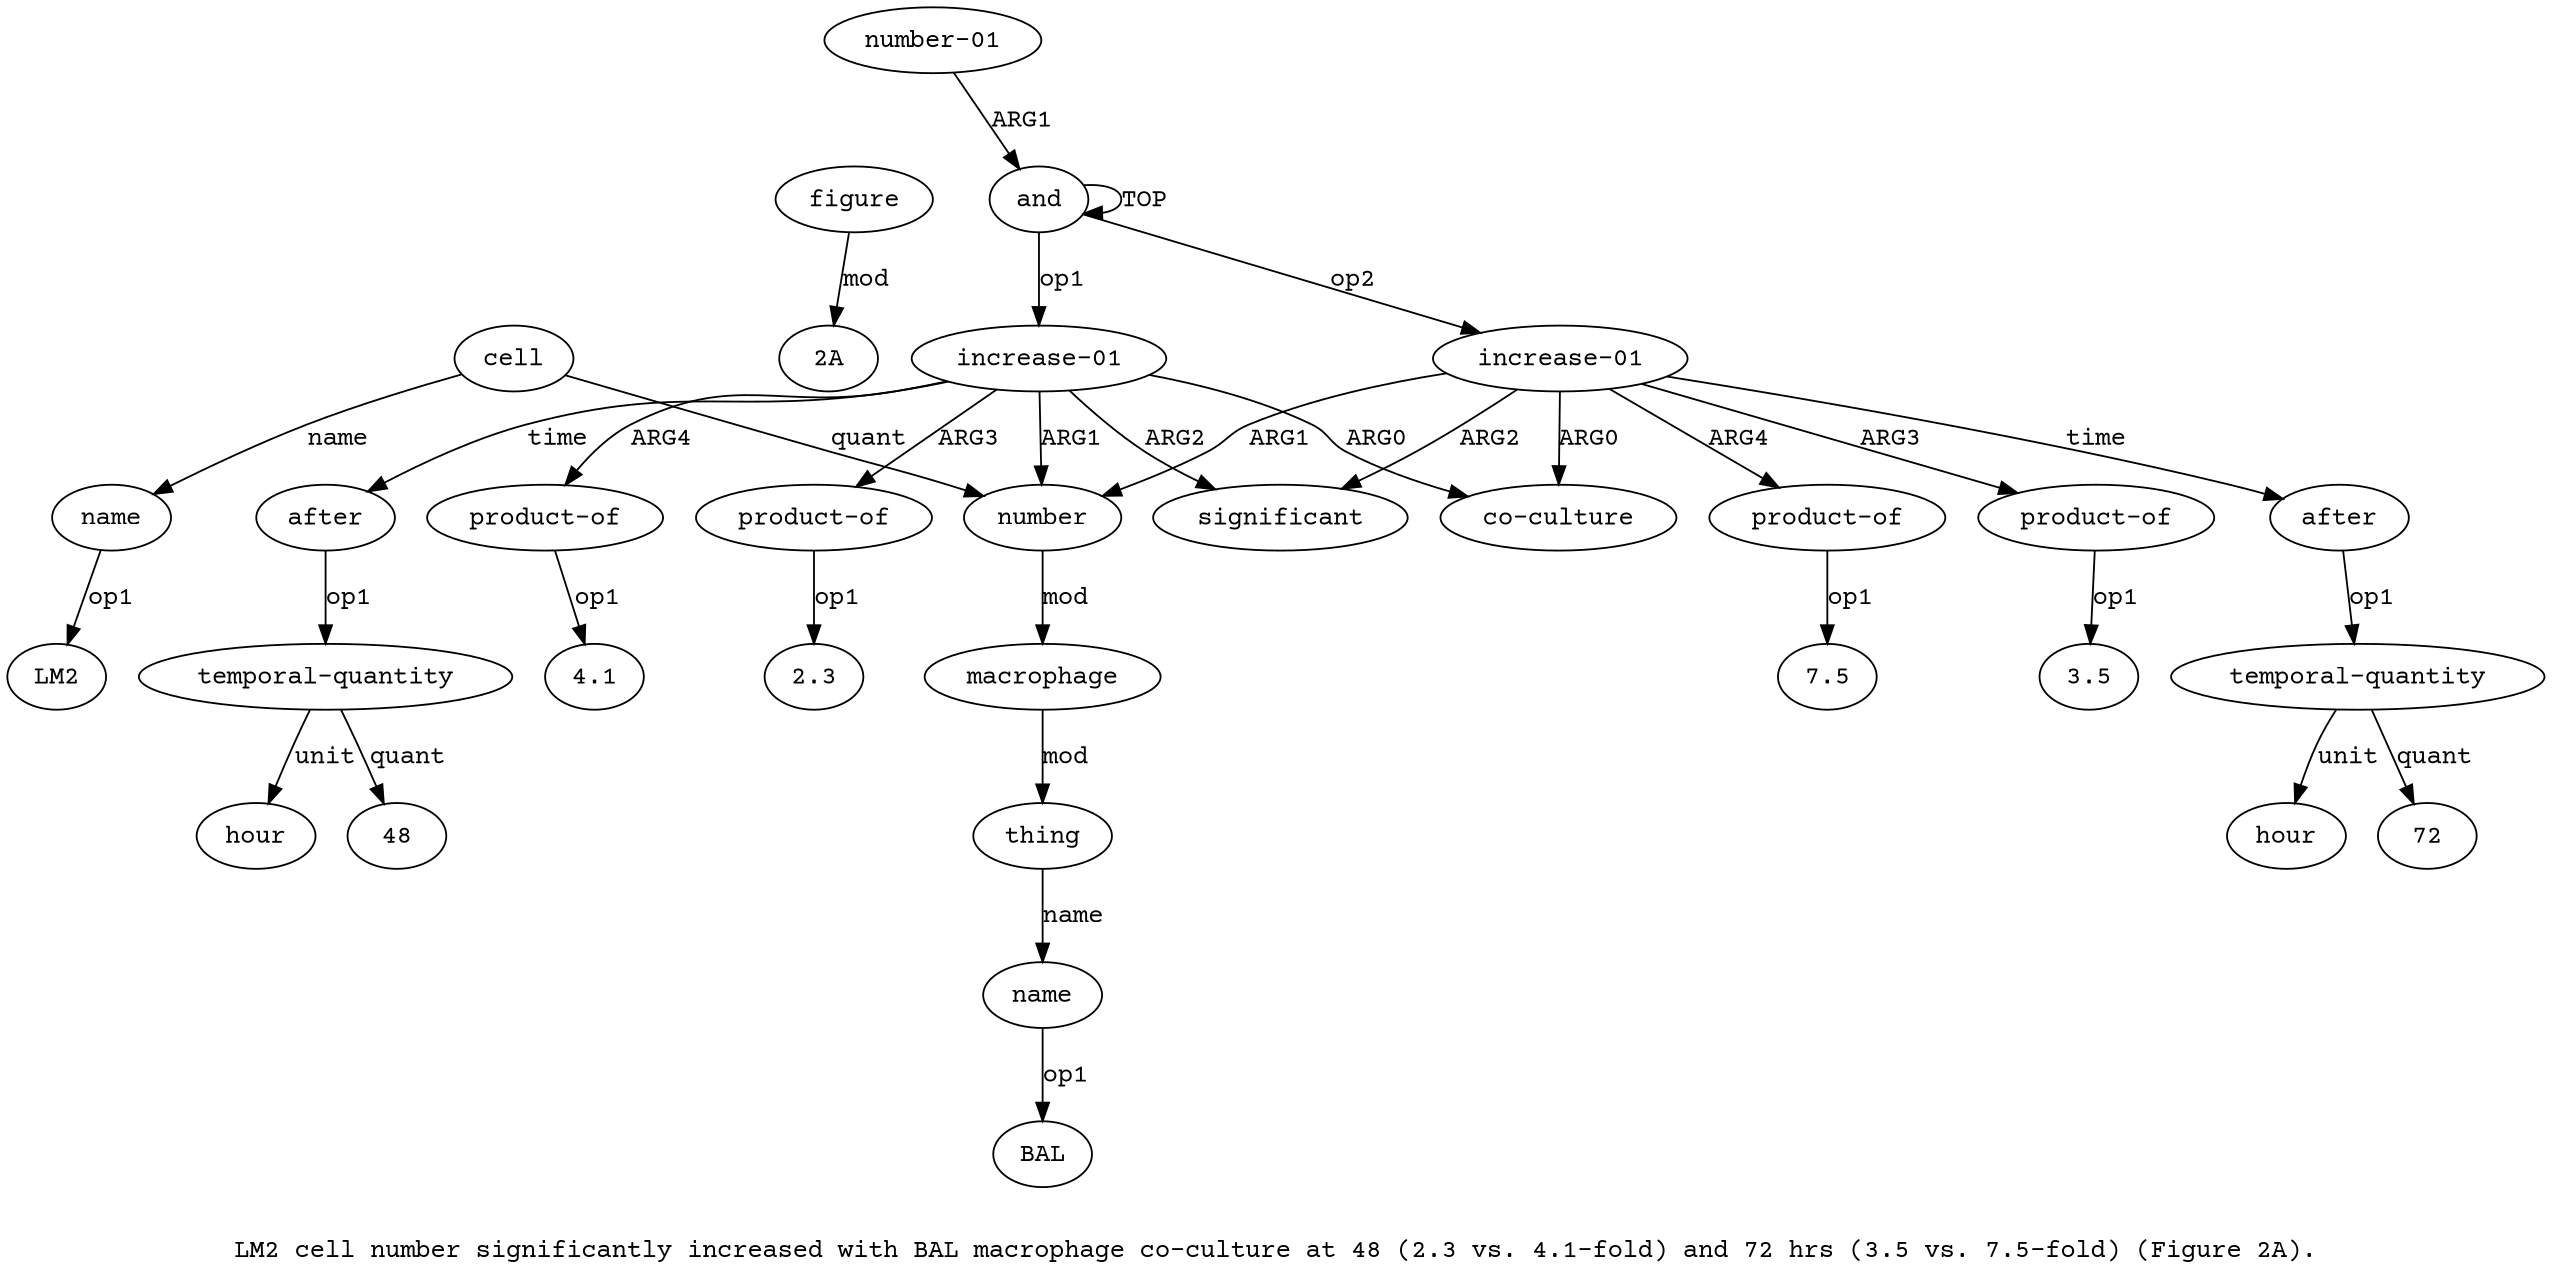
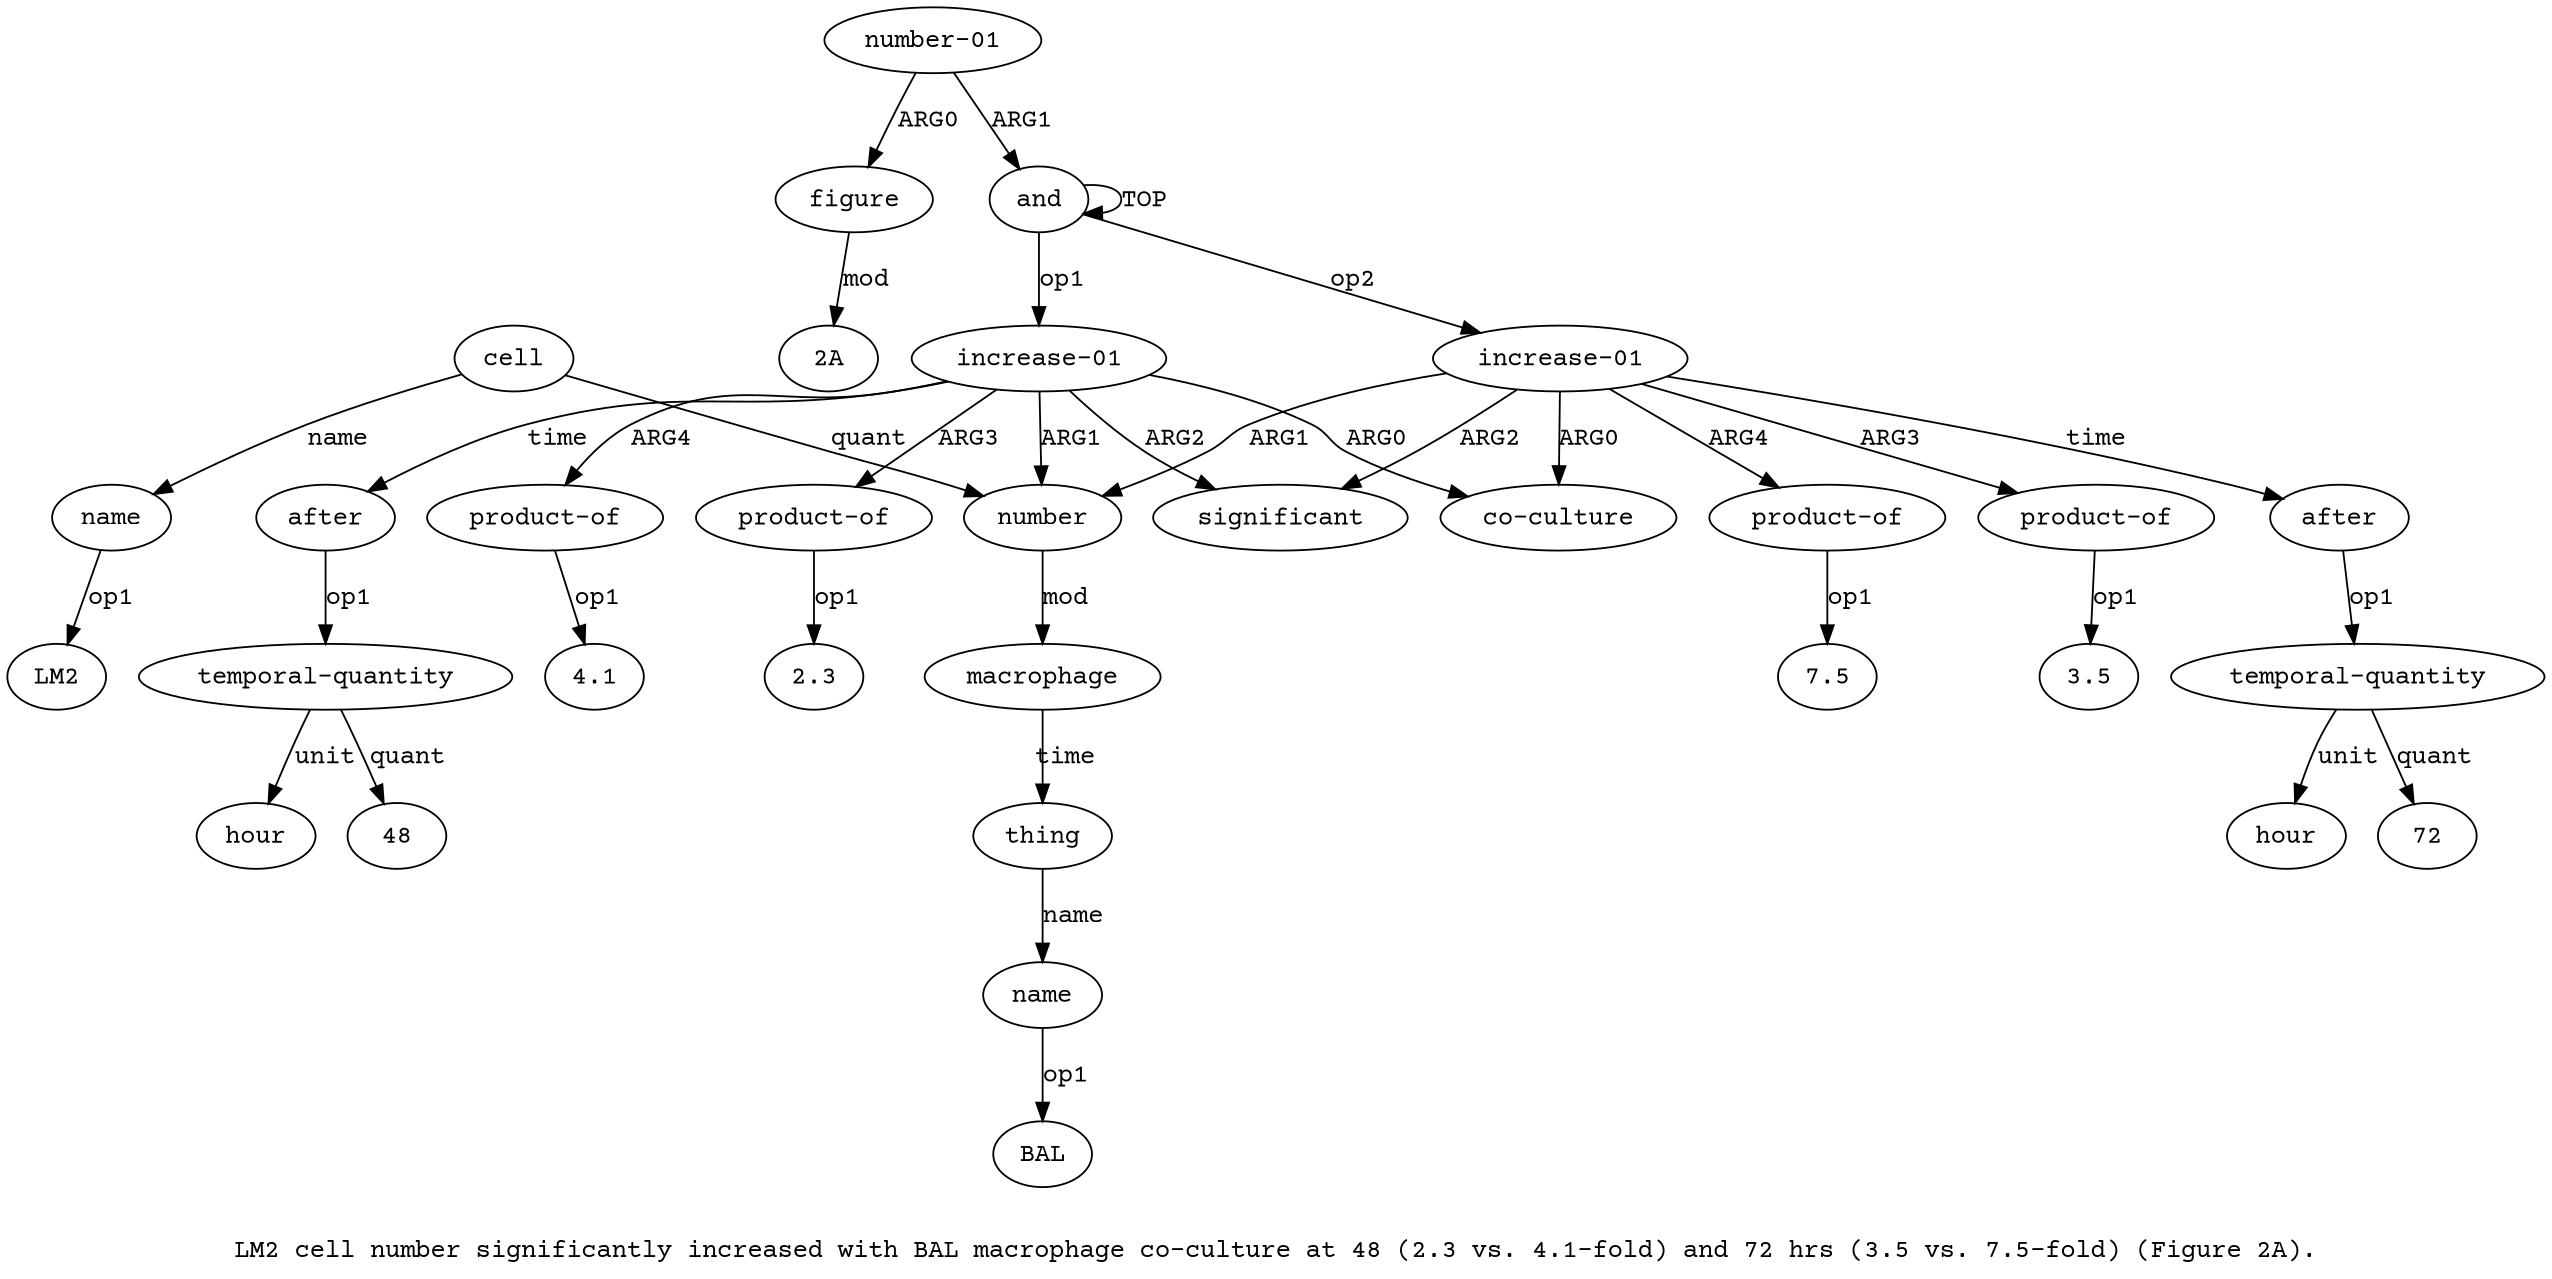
none -> (895, 111)
(1065, 756) -> (1065, 756)
